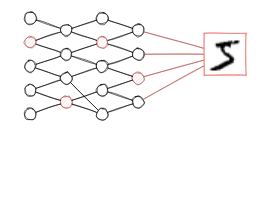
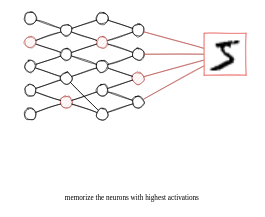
none -> (132, 198)
